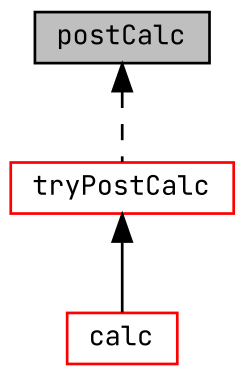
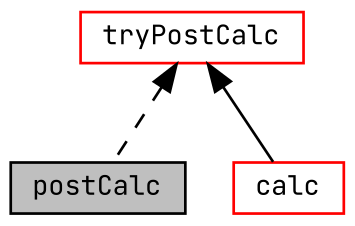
(122, 127) -> (137, 124)
